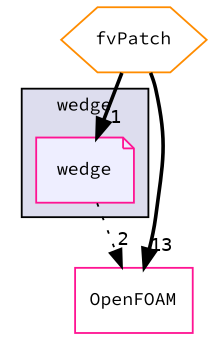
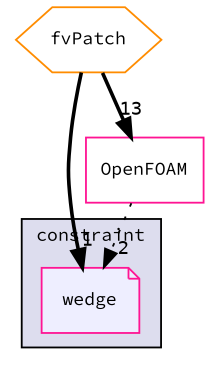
(85, 106) -> (91, 236)
(107, 228) -> (120, 230)
